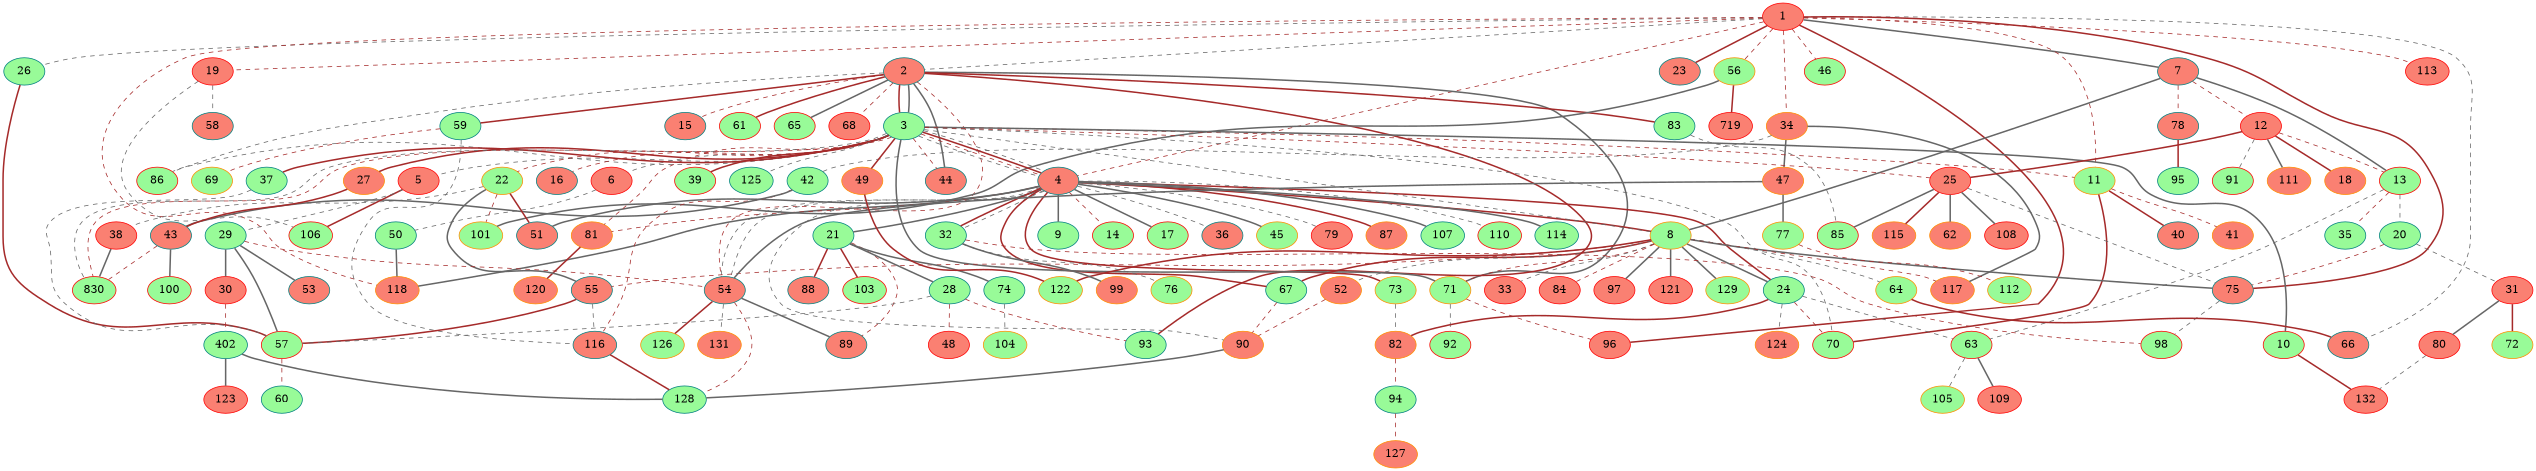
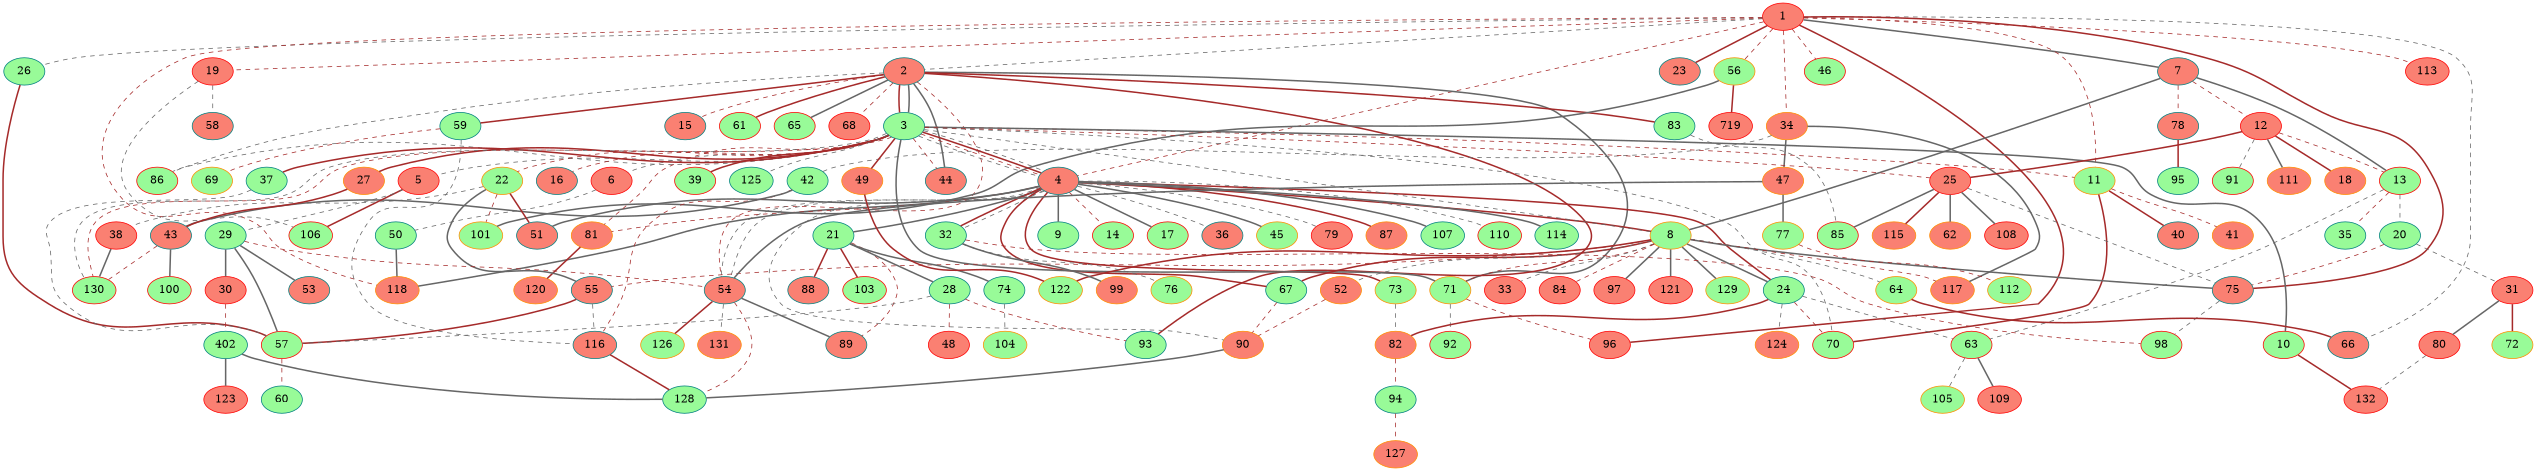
(94, 290) -> (94, 290)
